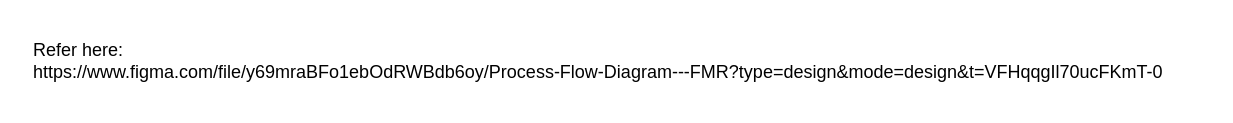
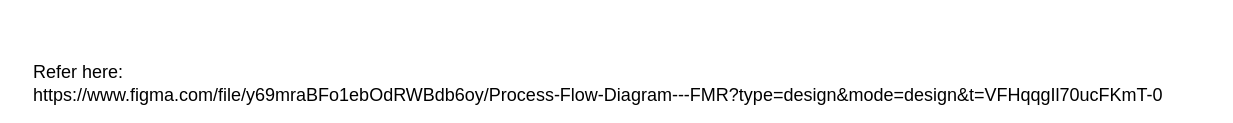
(616, 61) -> (616, 83)
